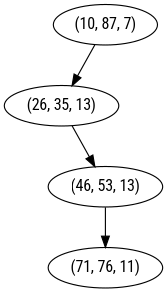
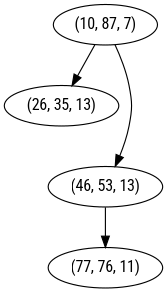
(81, 141) -> (131, 100)
(105, 268) -> (105, 268)
